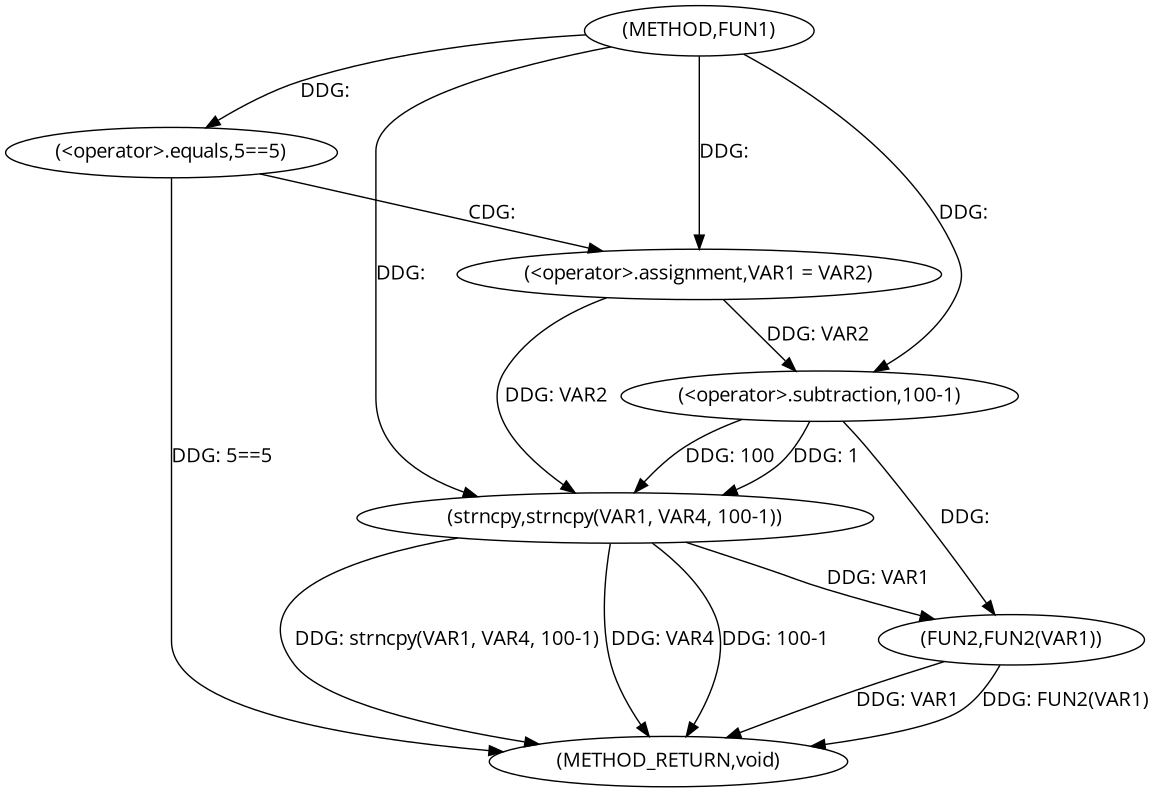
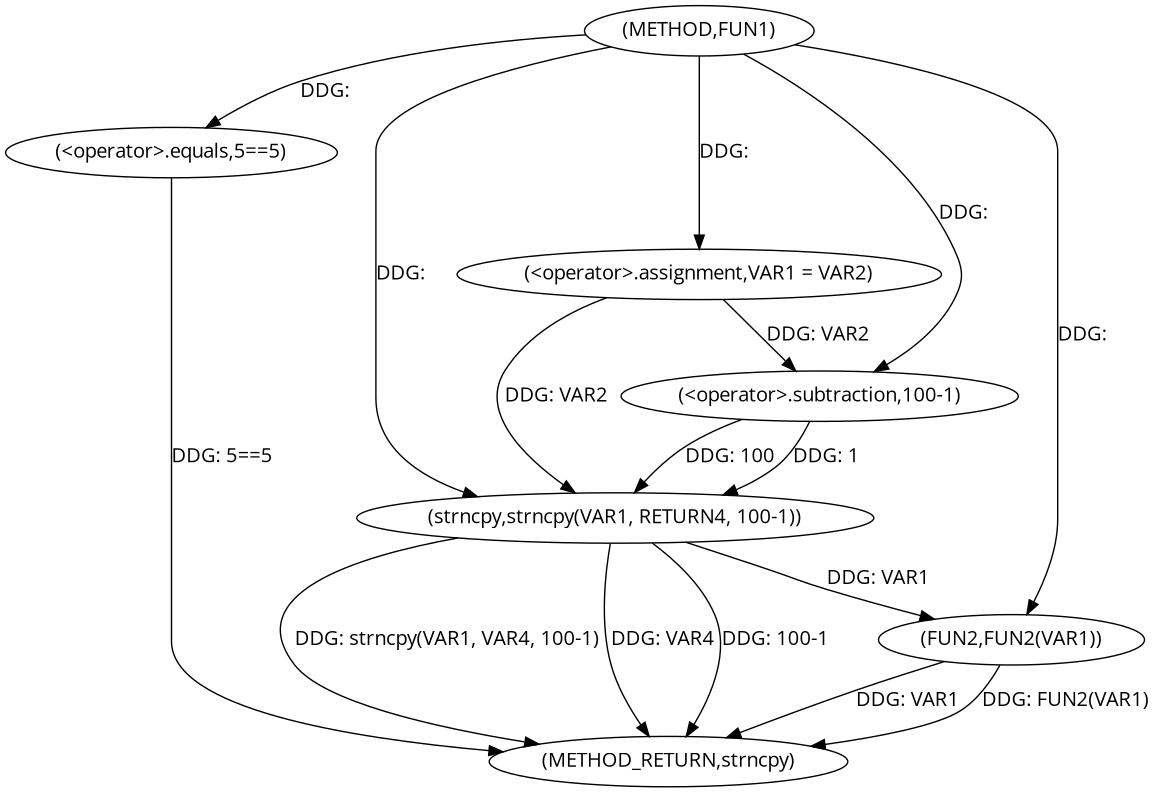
(424, 211) -> none
(917, 510) -> (1058, 231)
(615, 518) -> (615, 518)
(668, 762) -> (668, 762)
